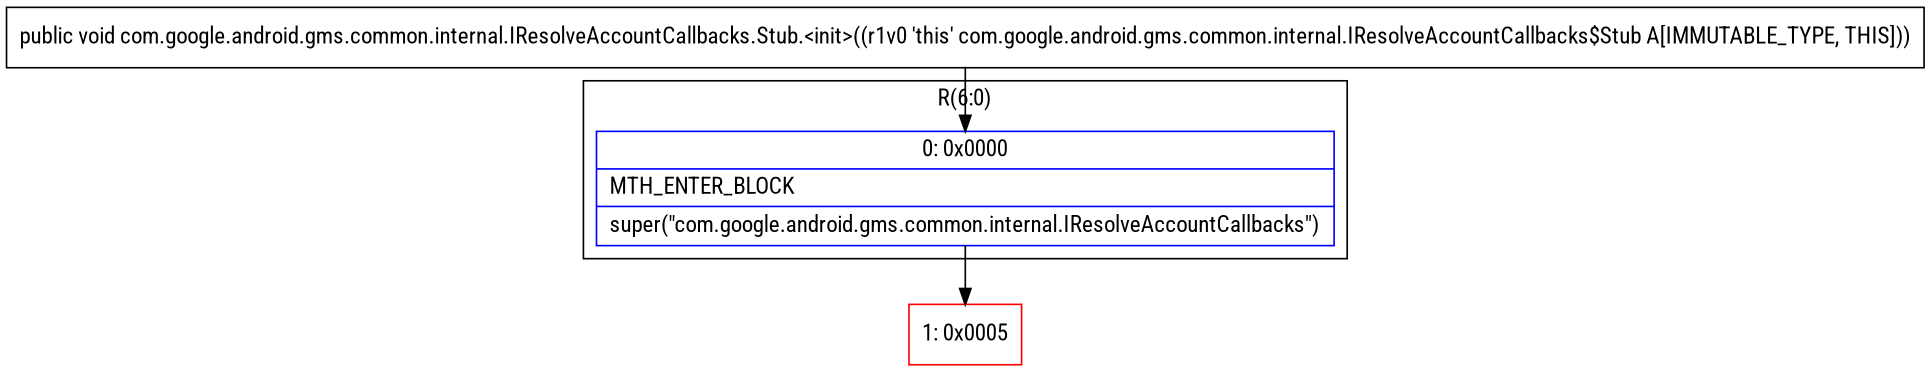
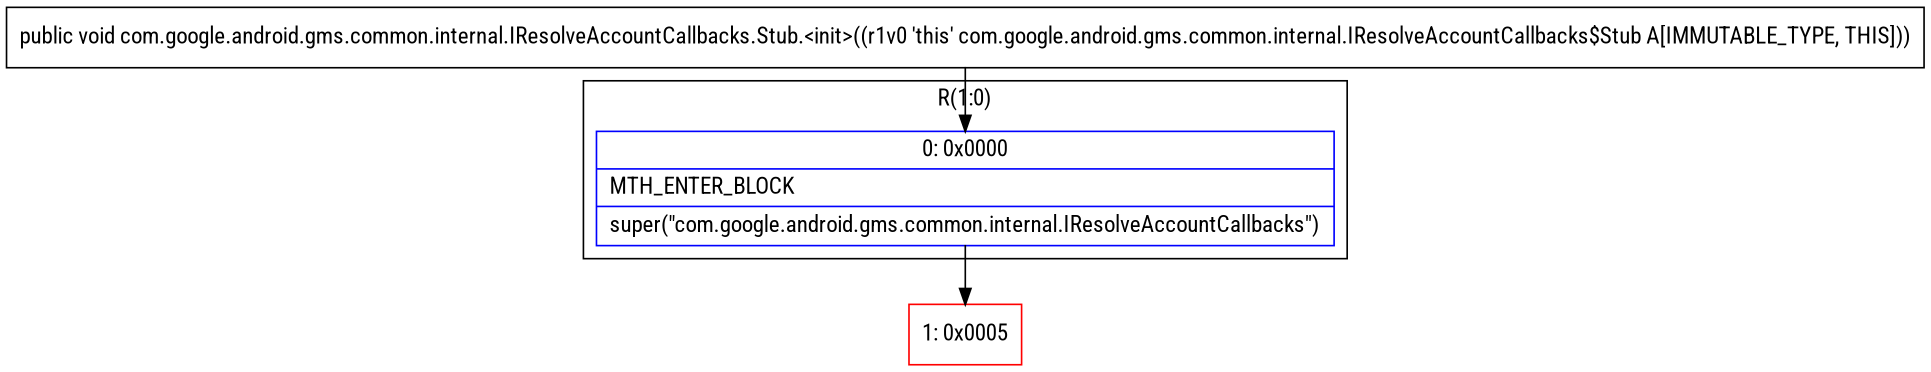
(965, 100) -> (965, 100)
